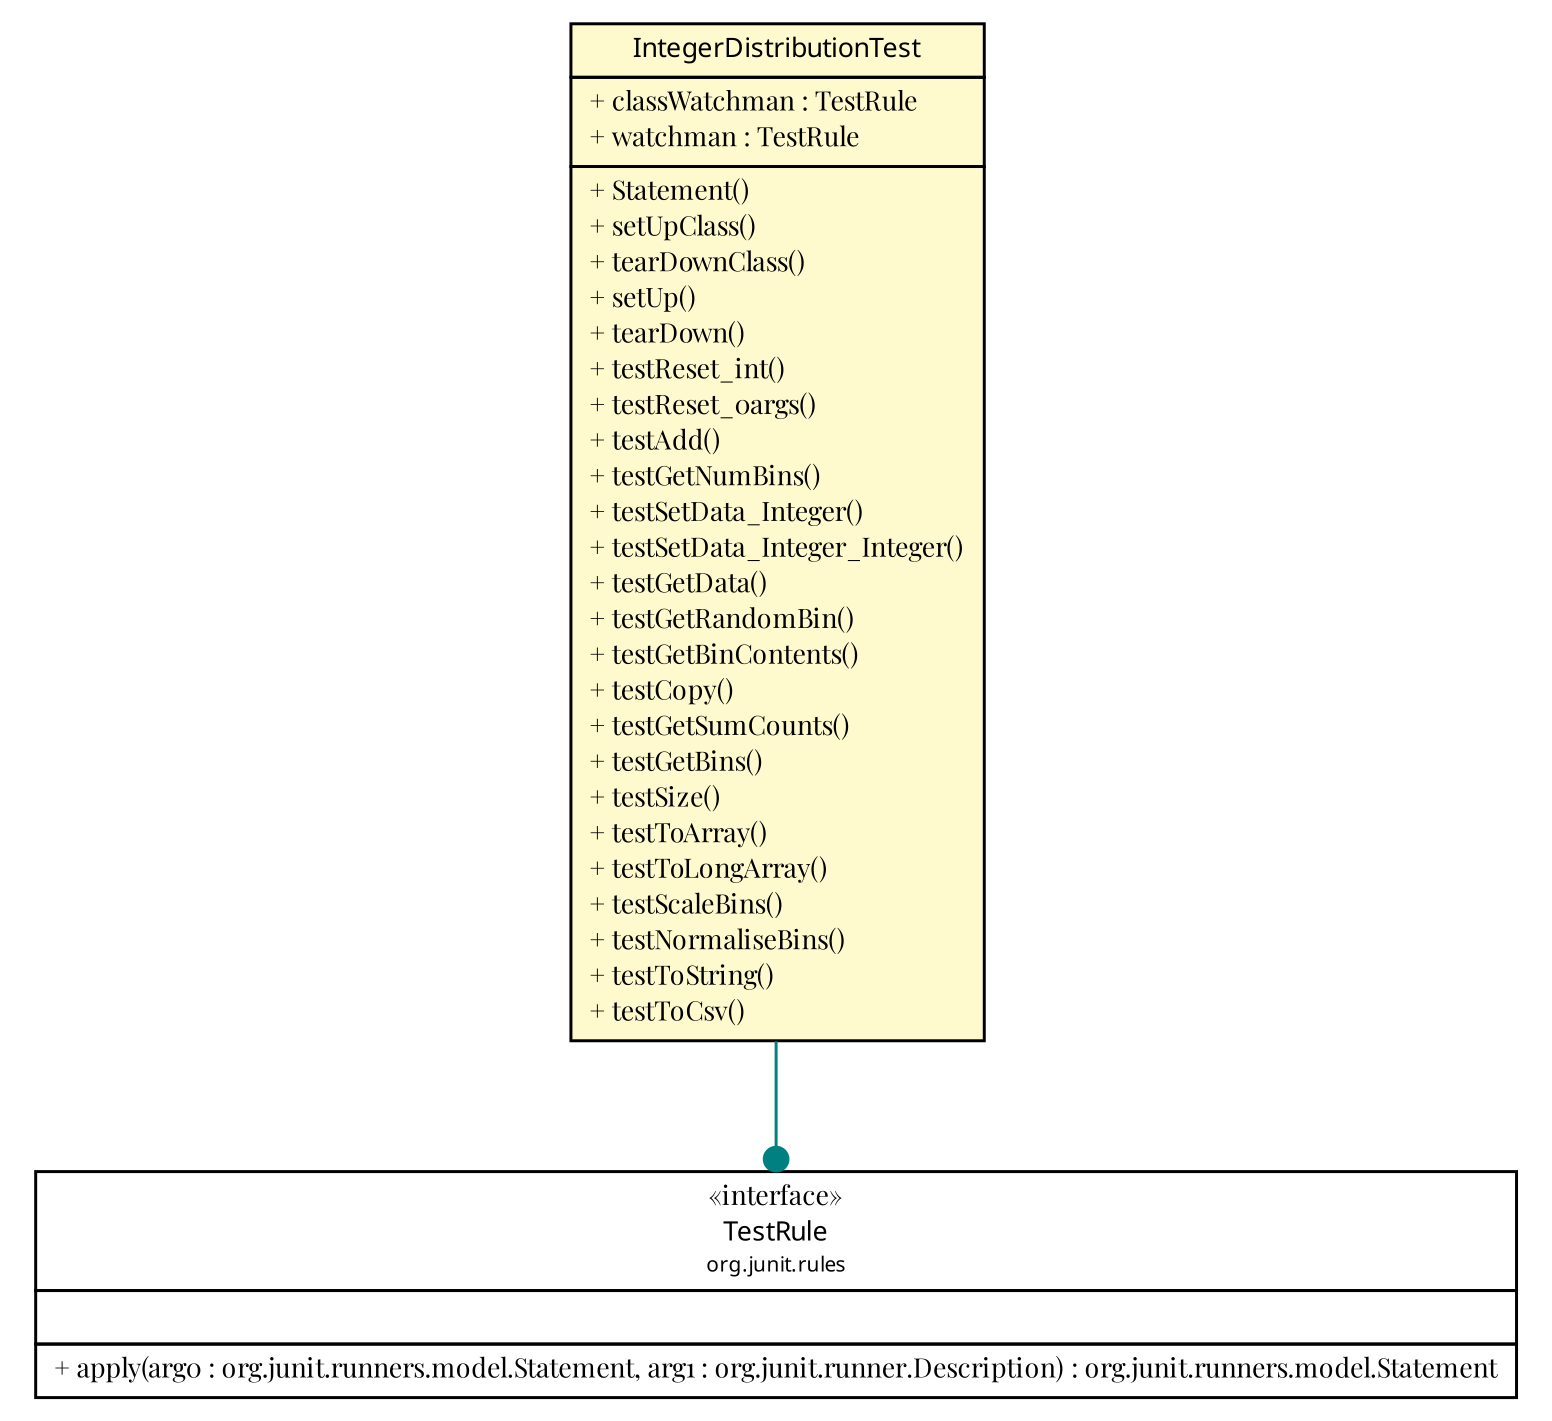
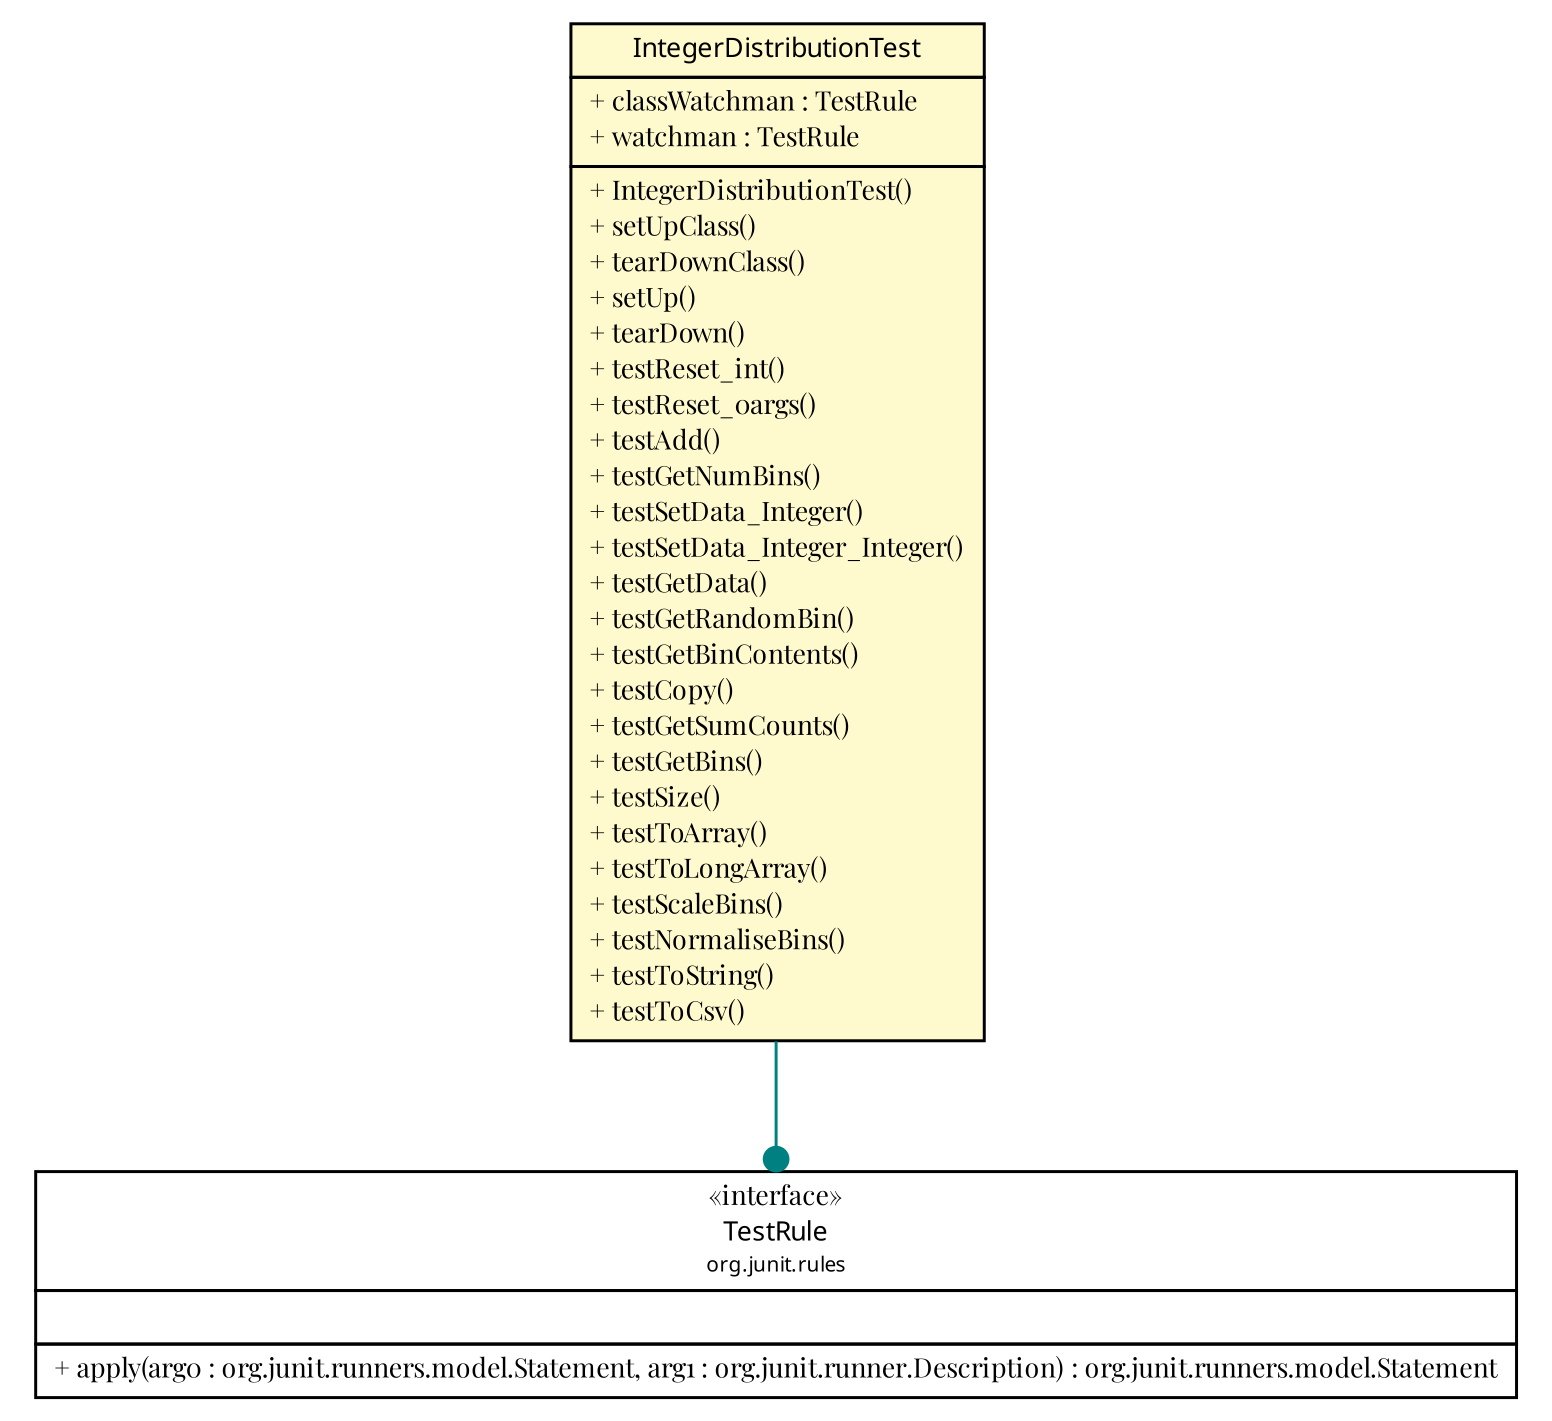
(671, 192) -> (752, 192)
